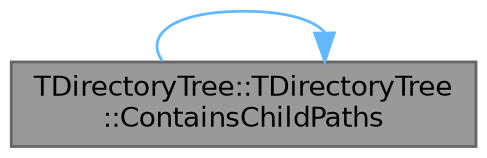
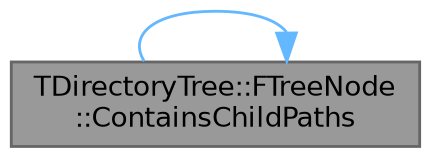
(244, 104) -> (215, 104)
